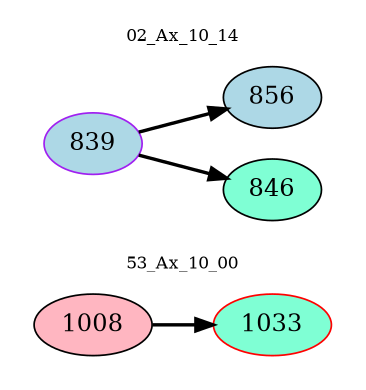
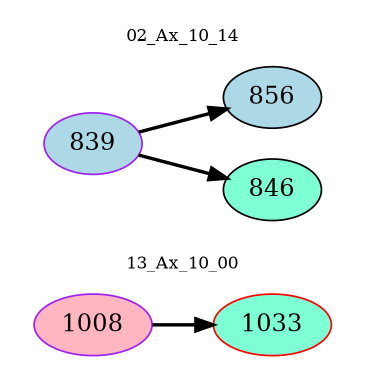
(183, 264) -> (183, 264)
(93, 325) -> (93, 325)
